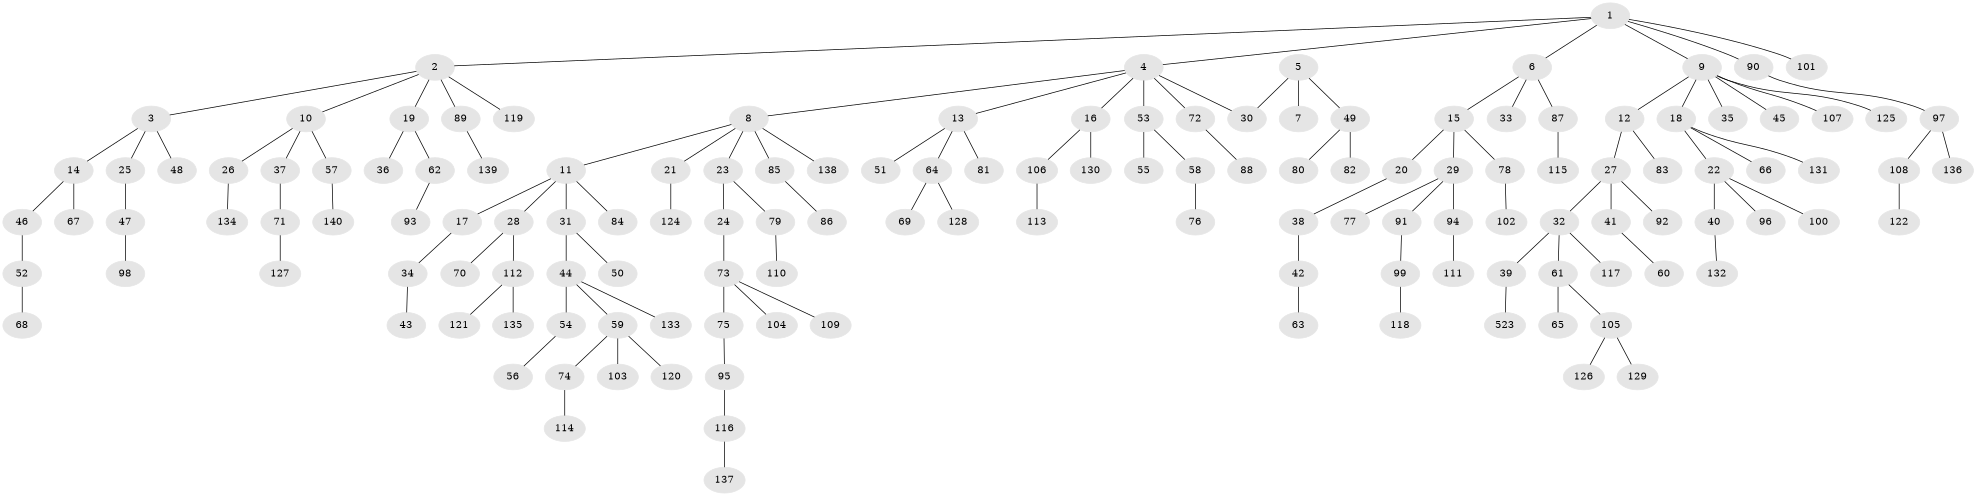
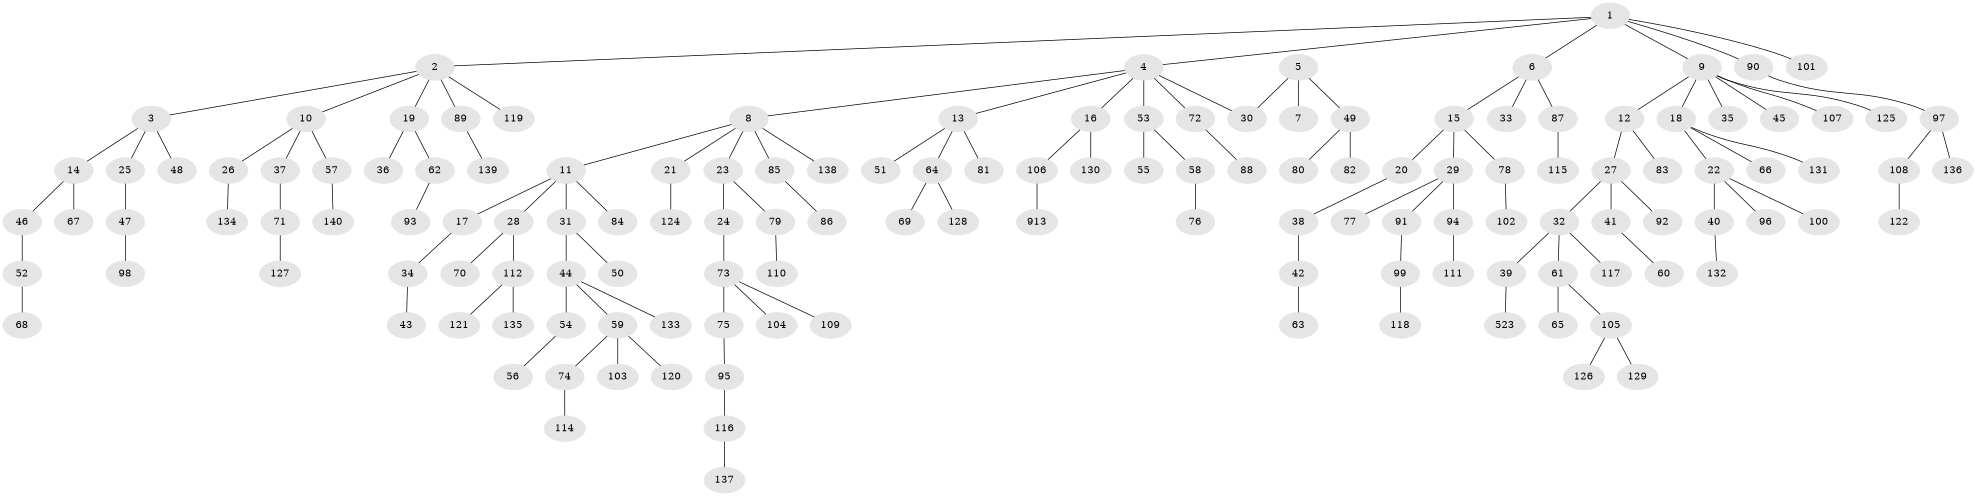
(1037, 222) -> (1037, 222)
